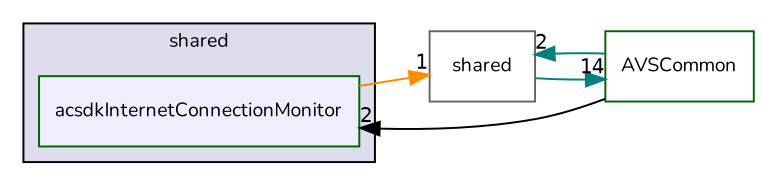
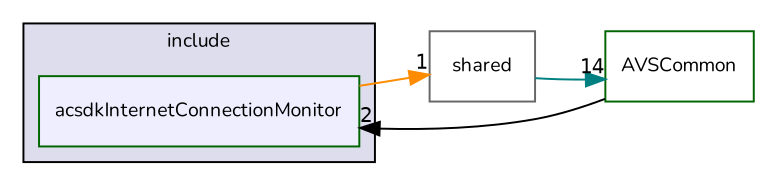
(199, 42) -> (199, 42)
(580, 53) -> none
